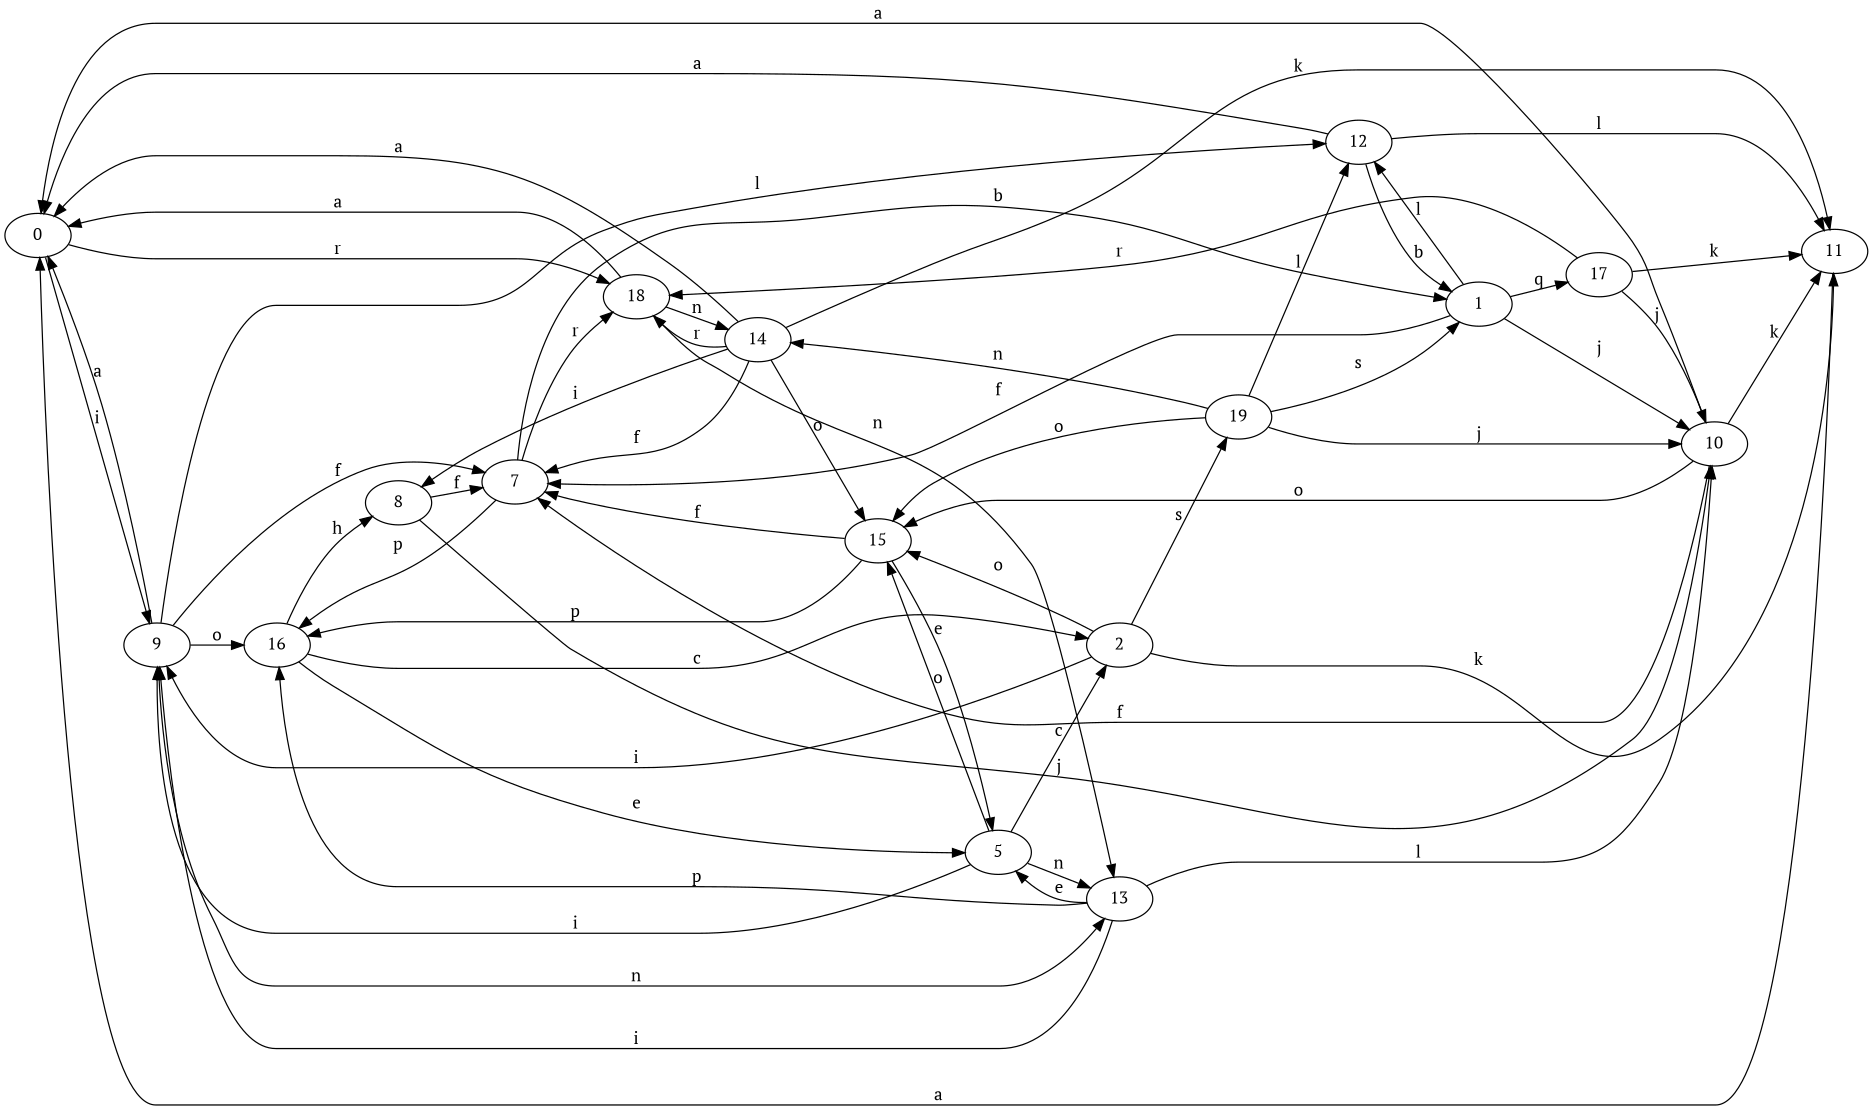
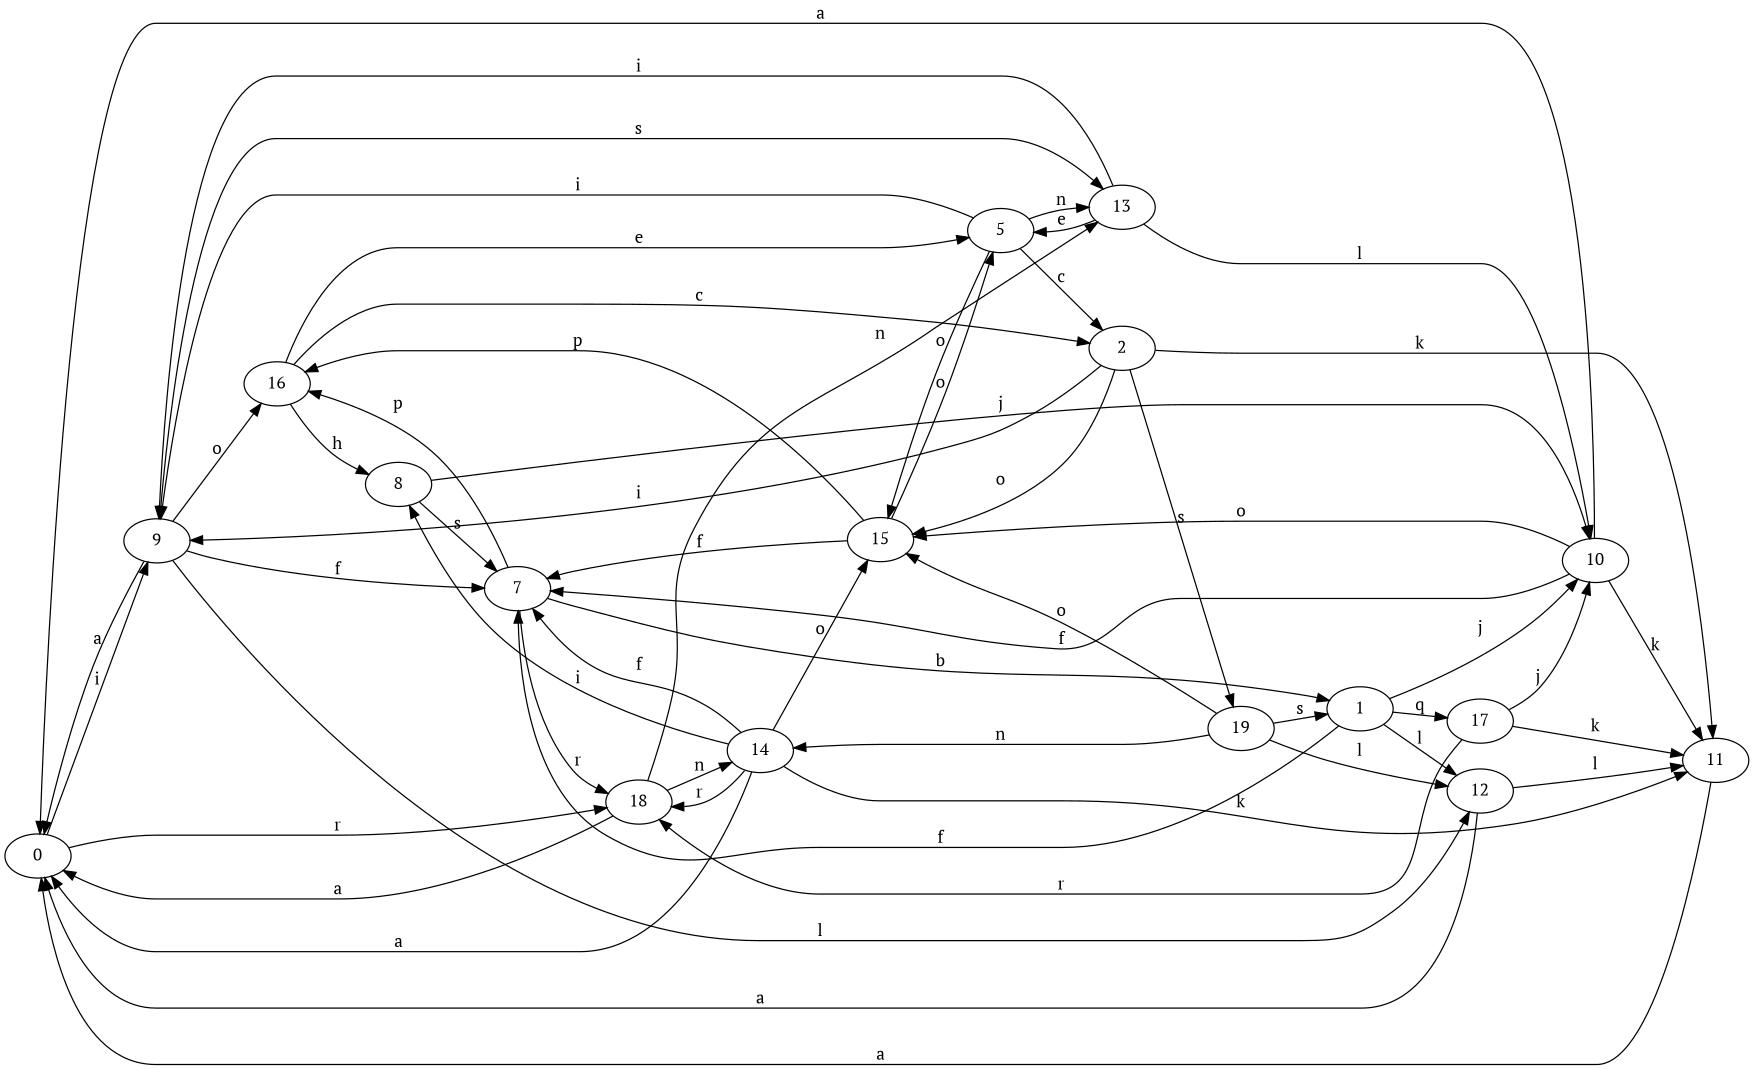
(1393, 232) -> none
(1468, 444) -> none
(457, 484) -> (458, 524)
(938, 630) -> (941, 383)
(613, 887) -> none
(636, 977) -> (639, 129)
